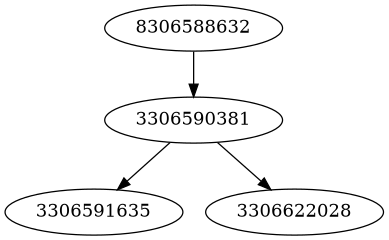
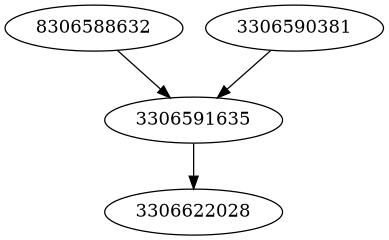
(194, 68) -> (139, 70)
(239, 162) -> (194, 160)
